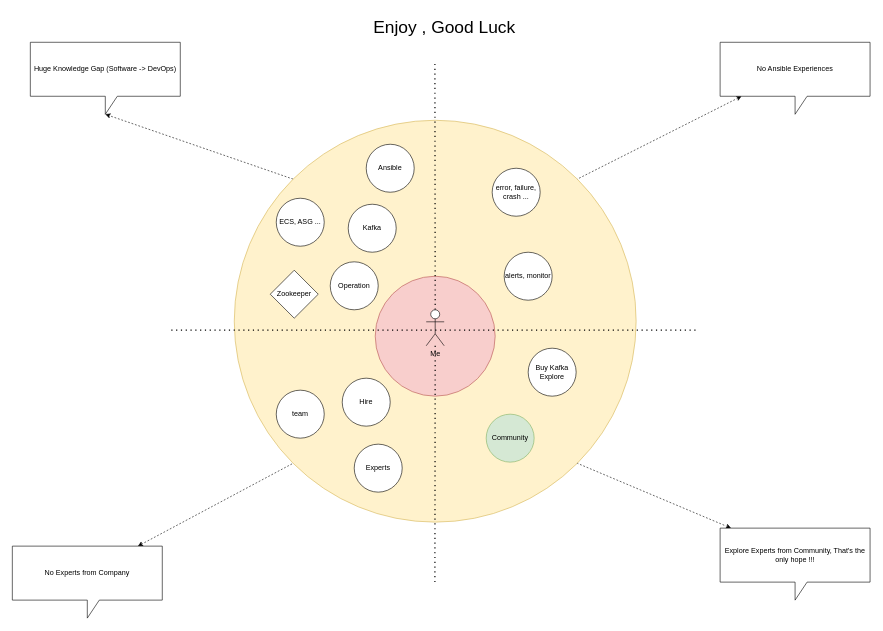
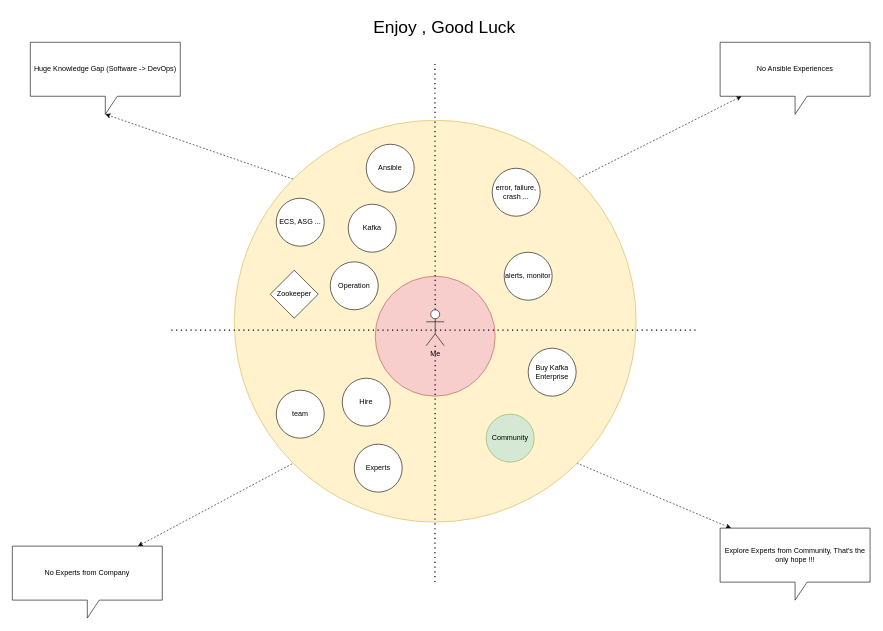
(552, 372) -> (552, 372)
